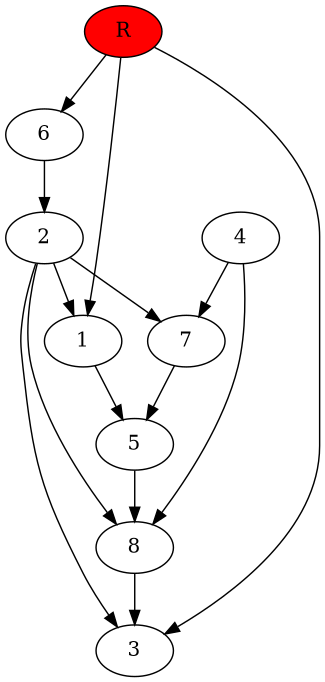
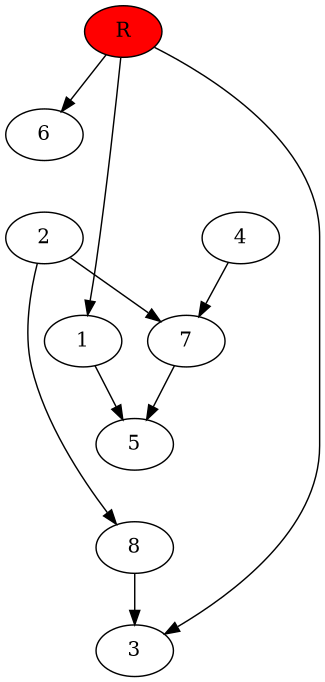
(44, 179) -> none
(61, 283) -> none
(228, 396) -> none
(34, 446) -> none
(135, 489) -> none
